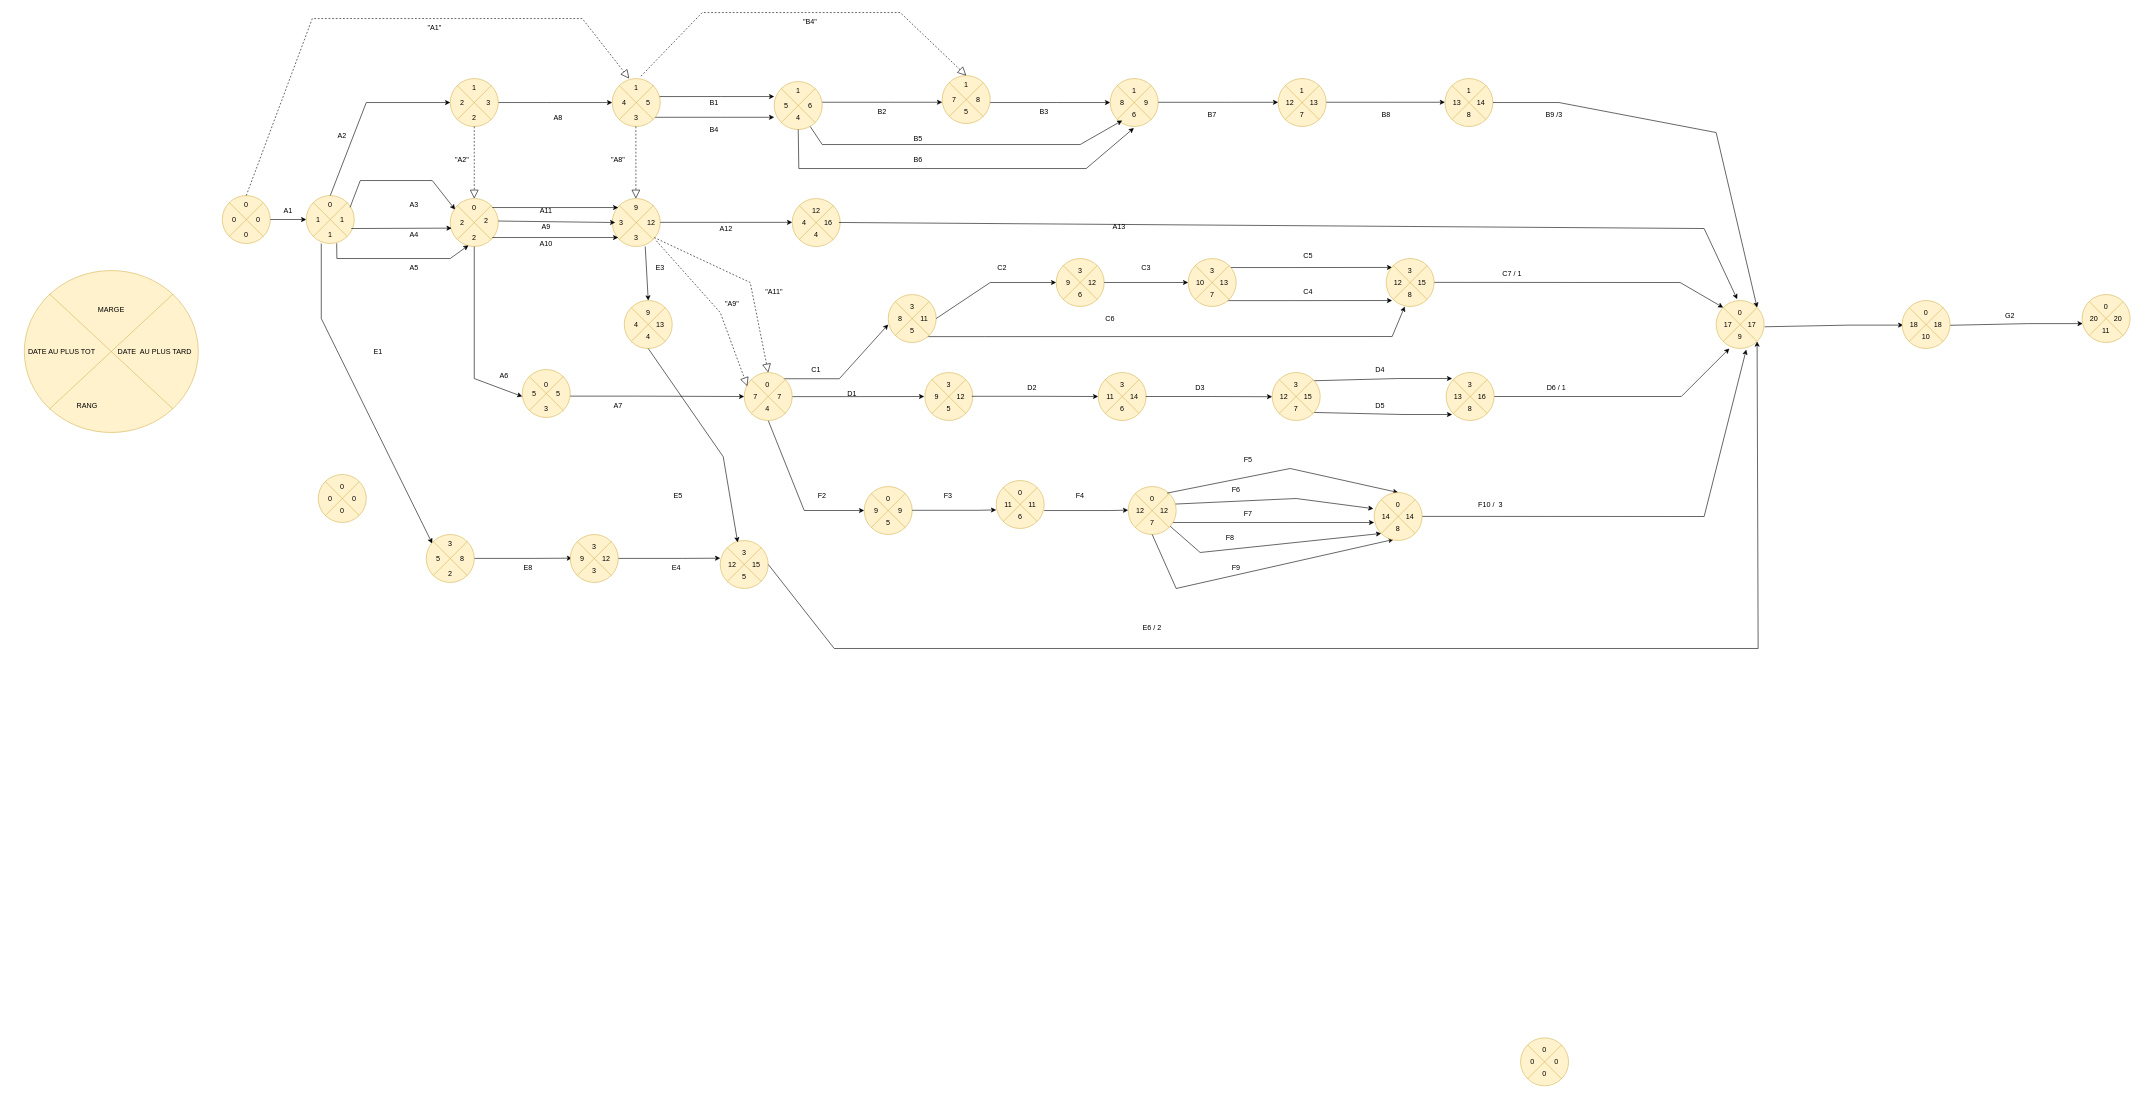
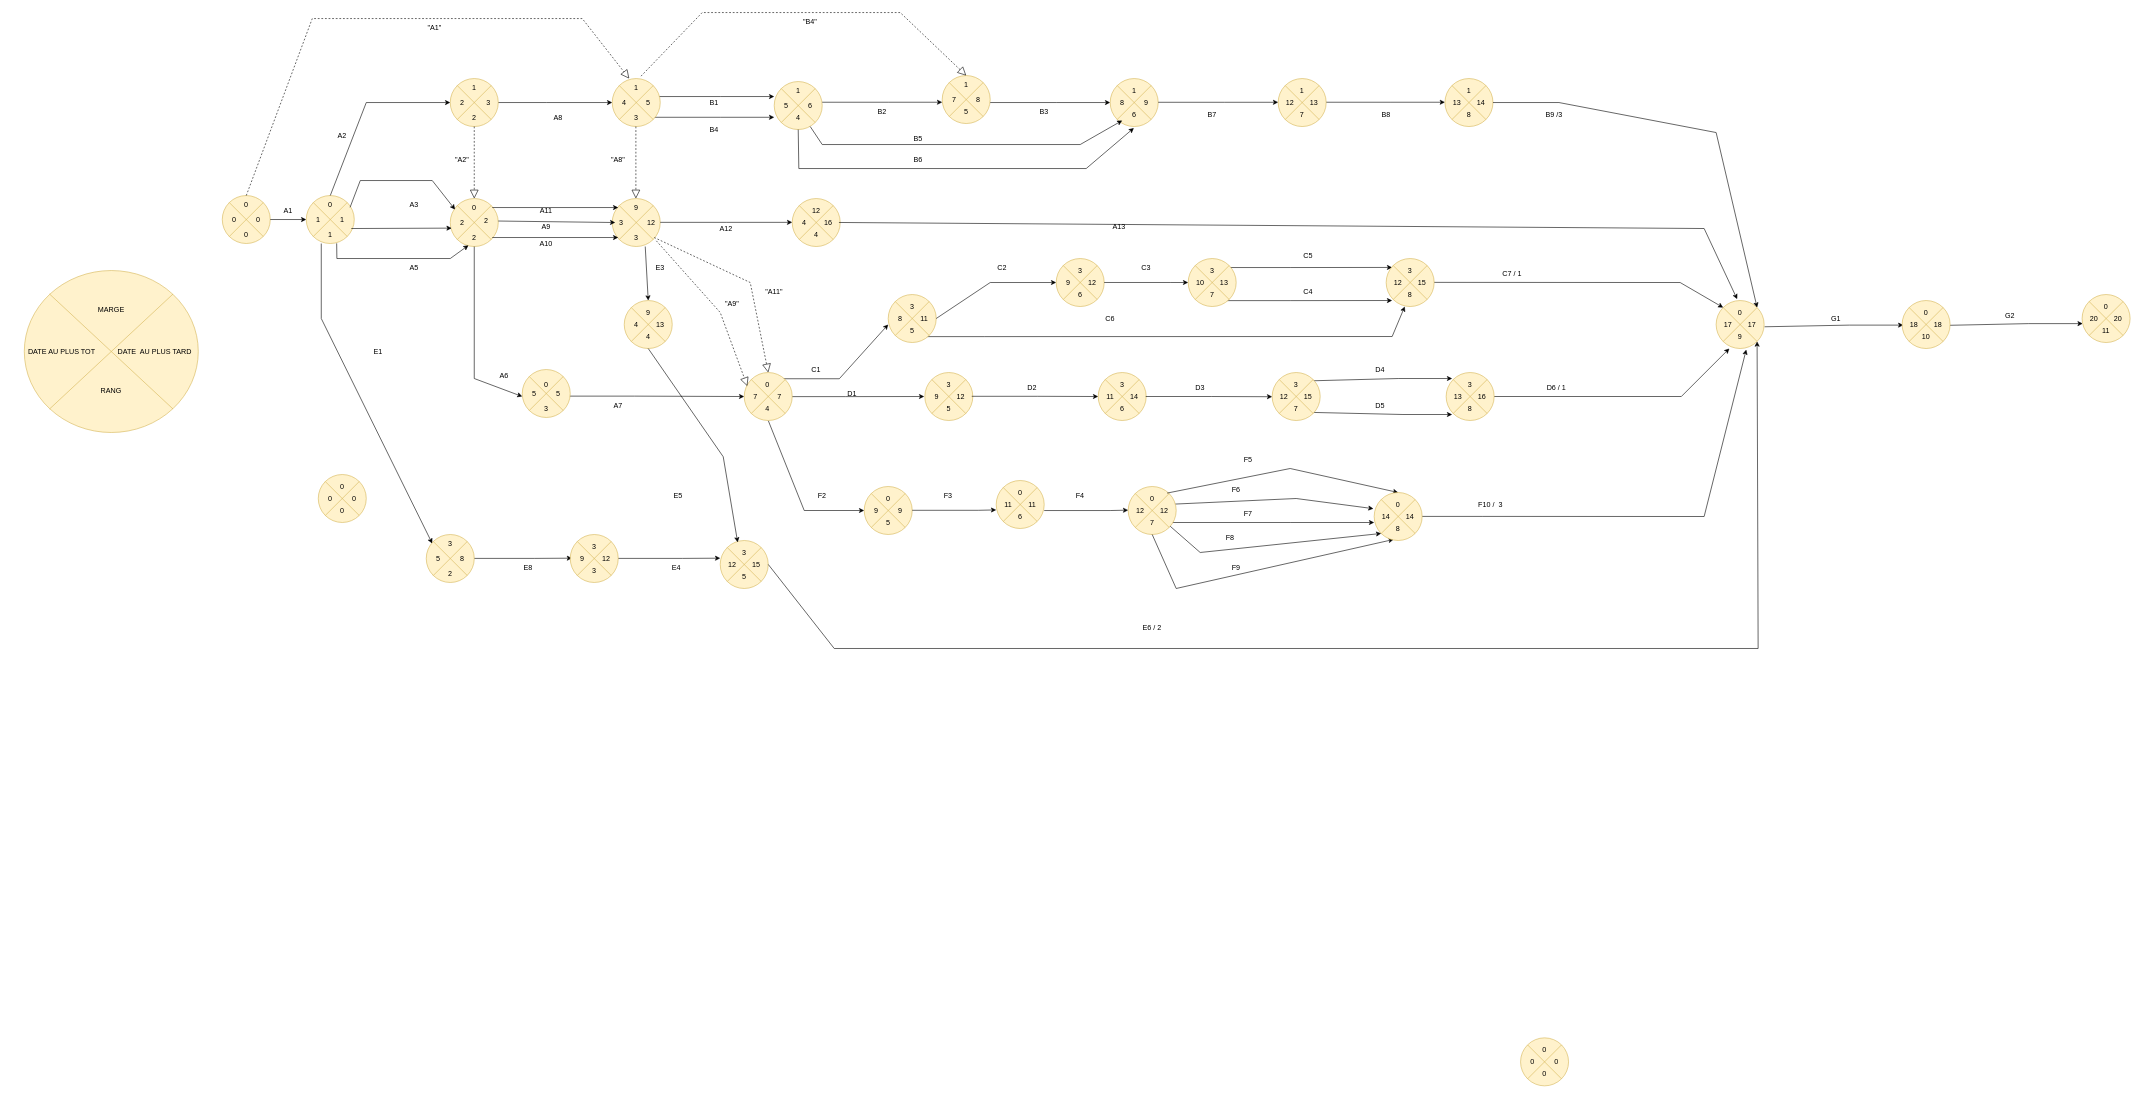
(414, 234) -> none
none -> (1836, 318)
(87, 405) -> (111, 390)
